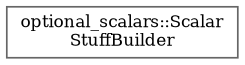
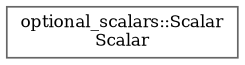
(122, 32) -> (122, 32)
